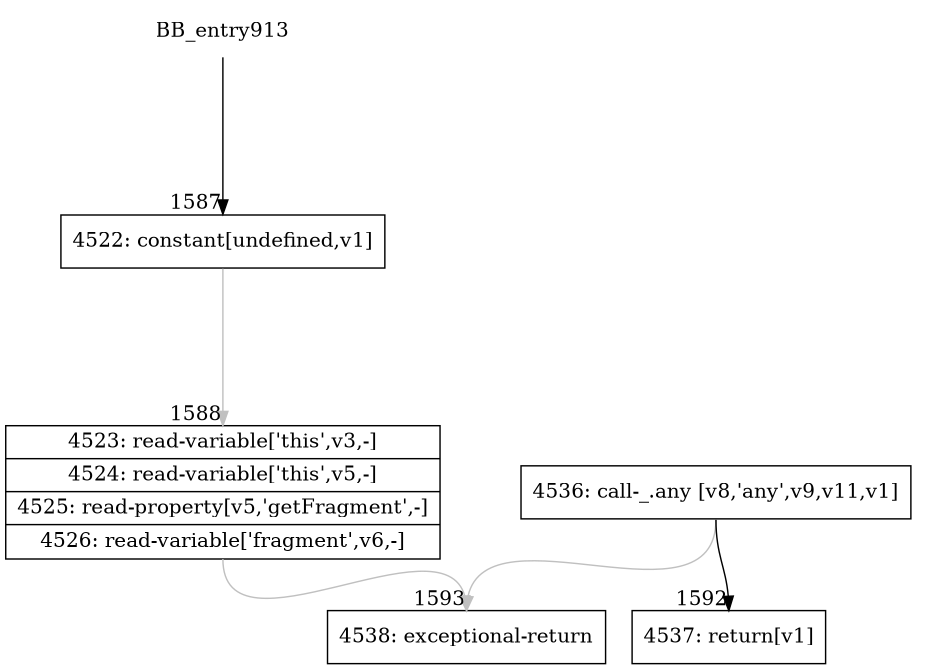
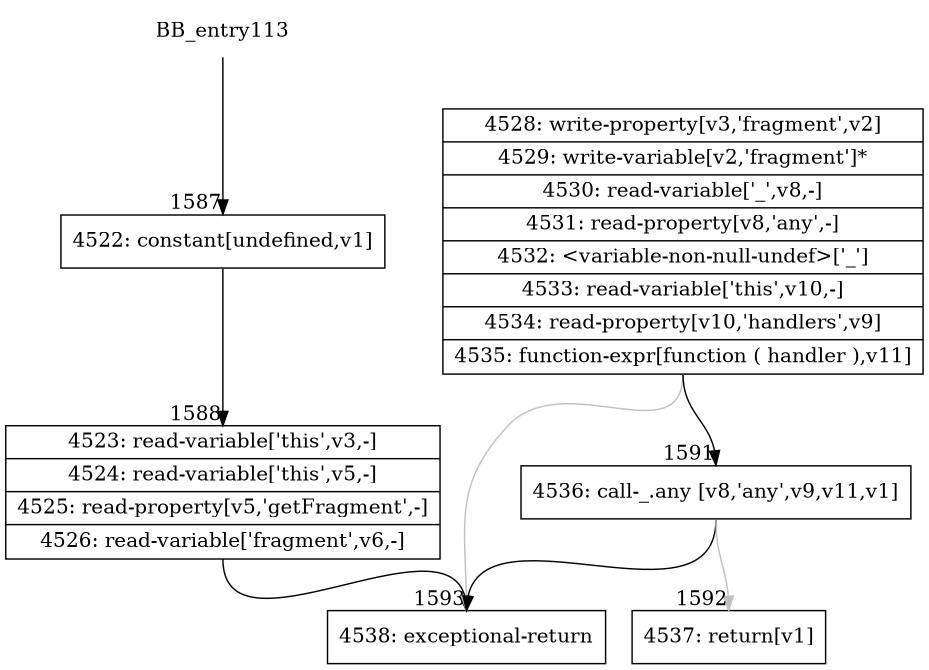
(223, 32) -> (223, 32)
none -> (683, 242)
(223, 340) -> (223, 340)
(721, 558) -> (721, 558)
(598, 566) -> (598, 566)
(338, 586) -> (338, 586)
